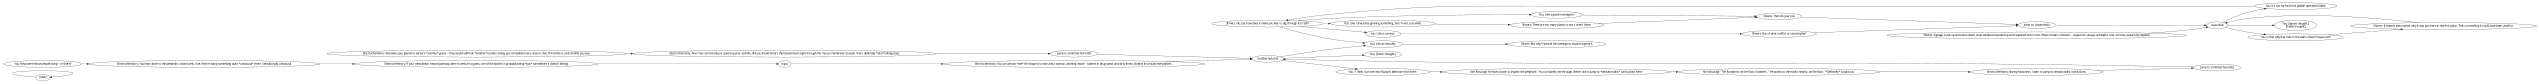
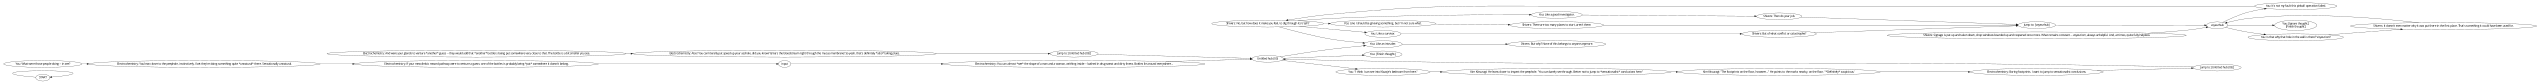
(1677, 20) -> (1810, 25)
(43, 64) -> (43, 64)
